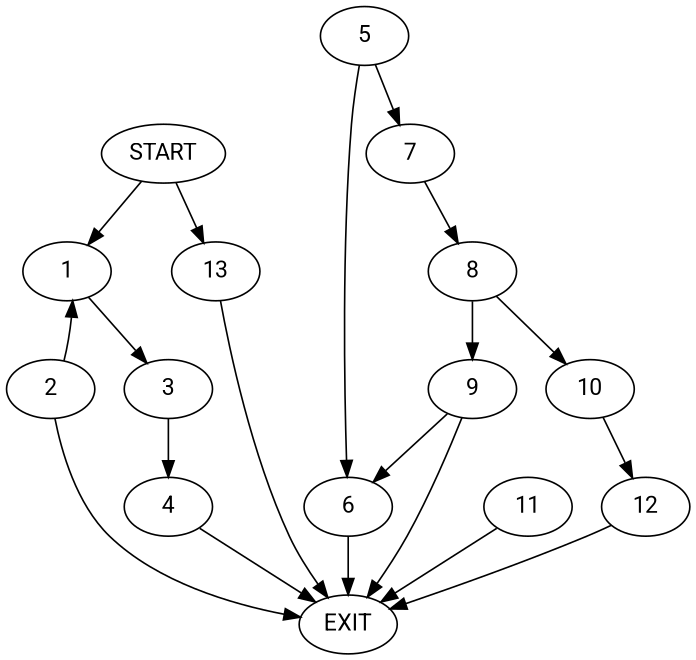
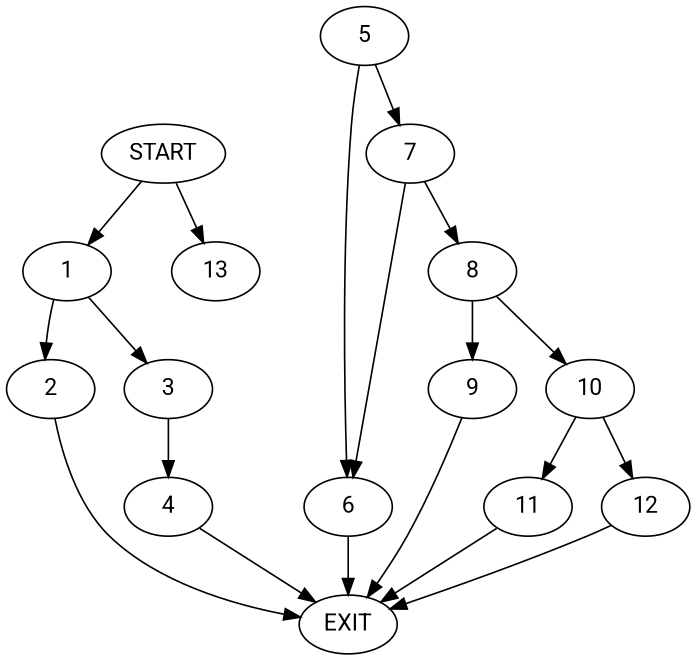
(68, 339) -> (49, 321)
none -> (563, 441)
(417, 442) -> (381, 322)
(256, 447) -> none
